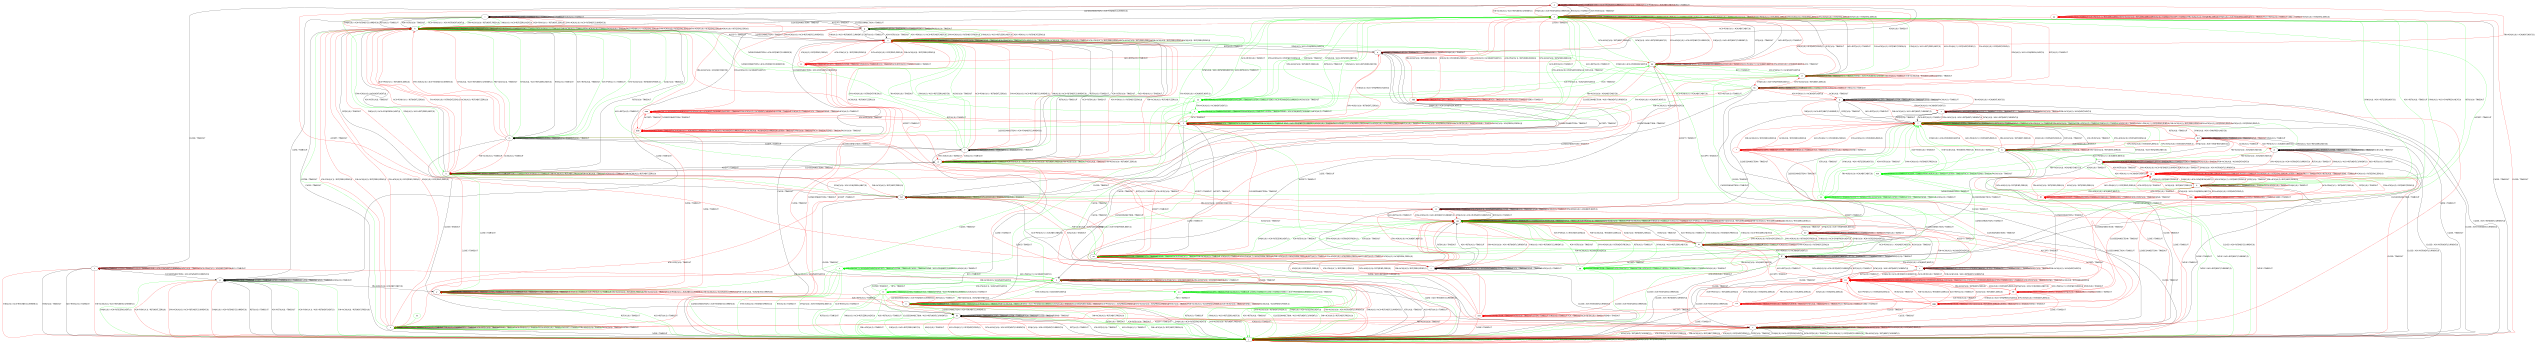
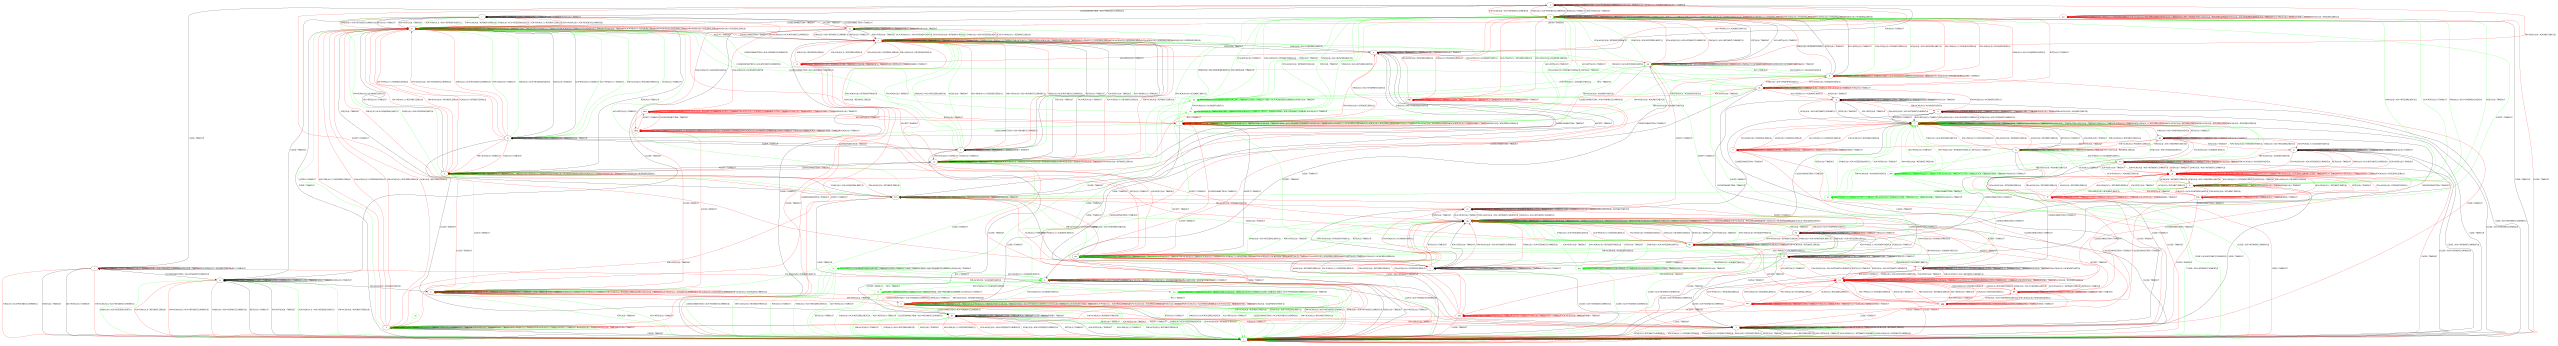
(2229, 213) -> (2264, 202)
